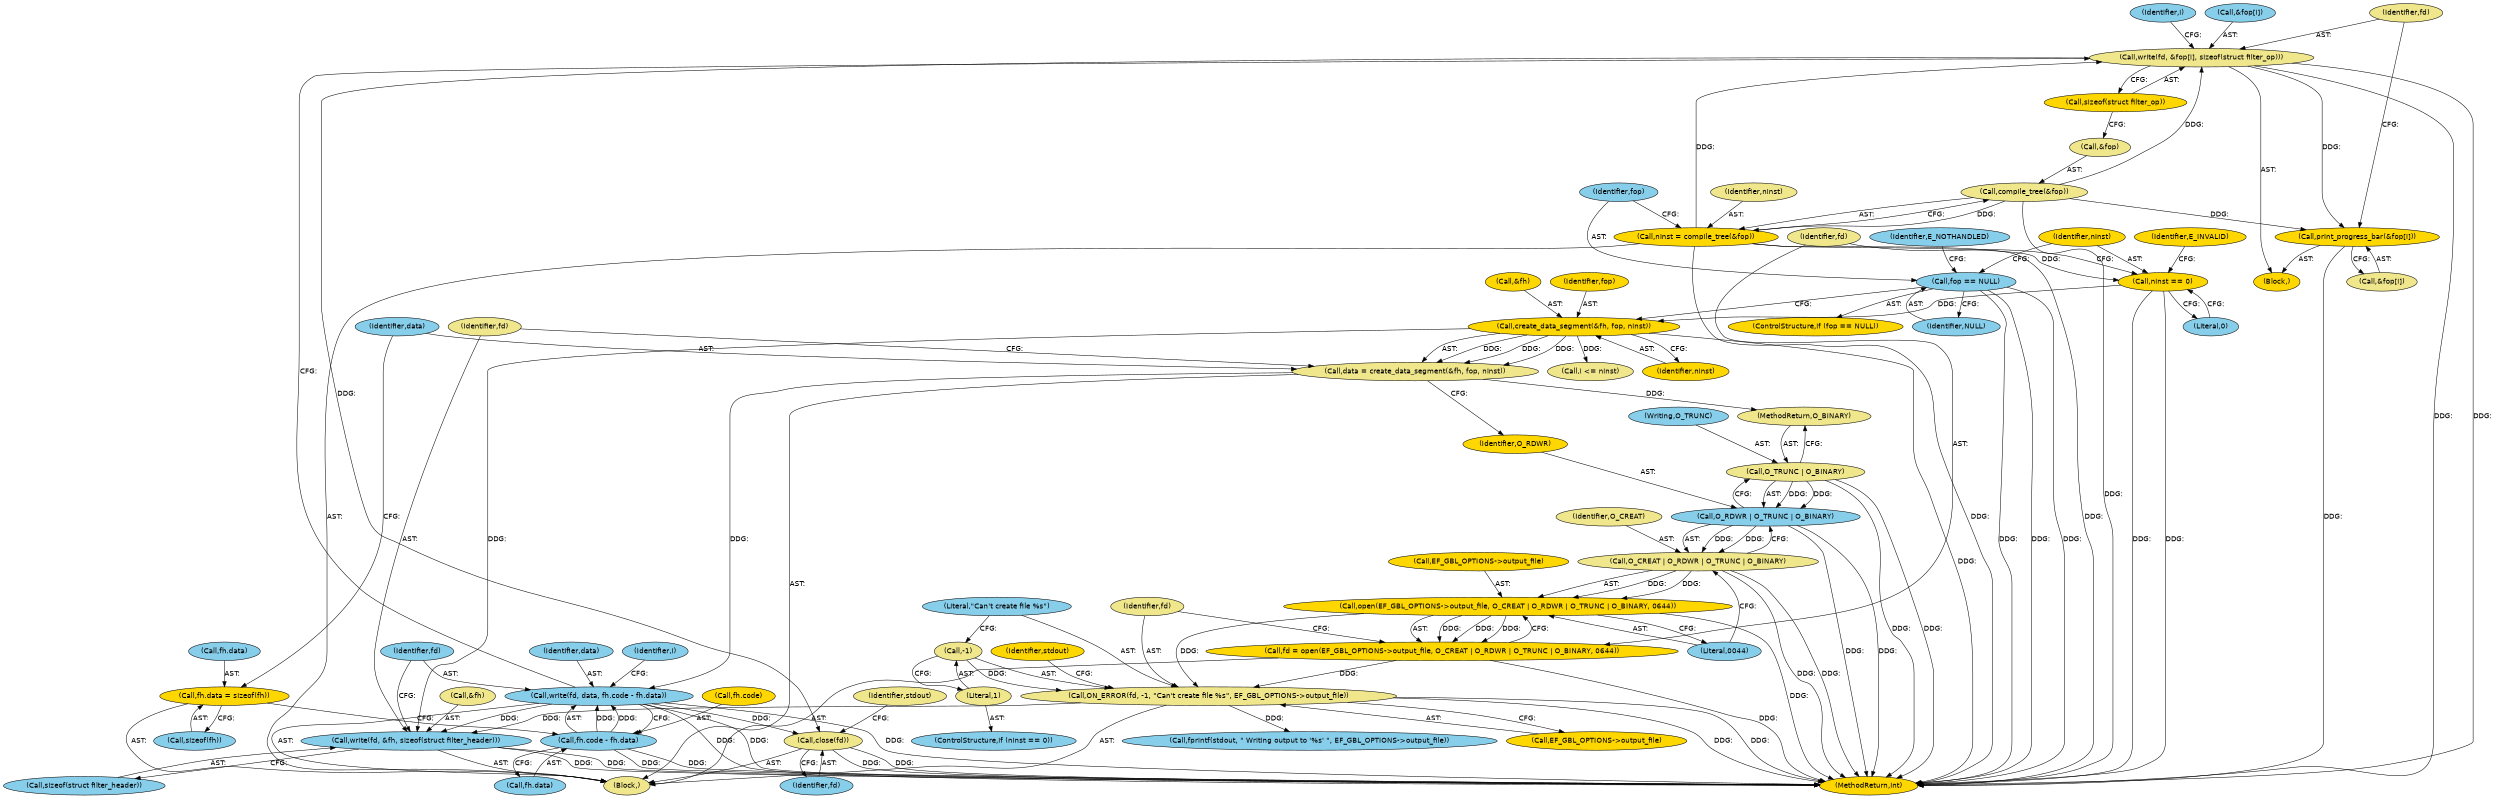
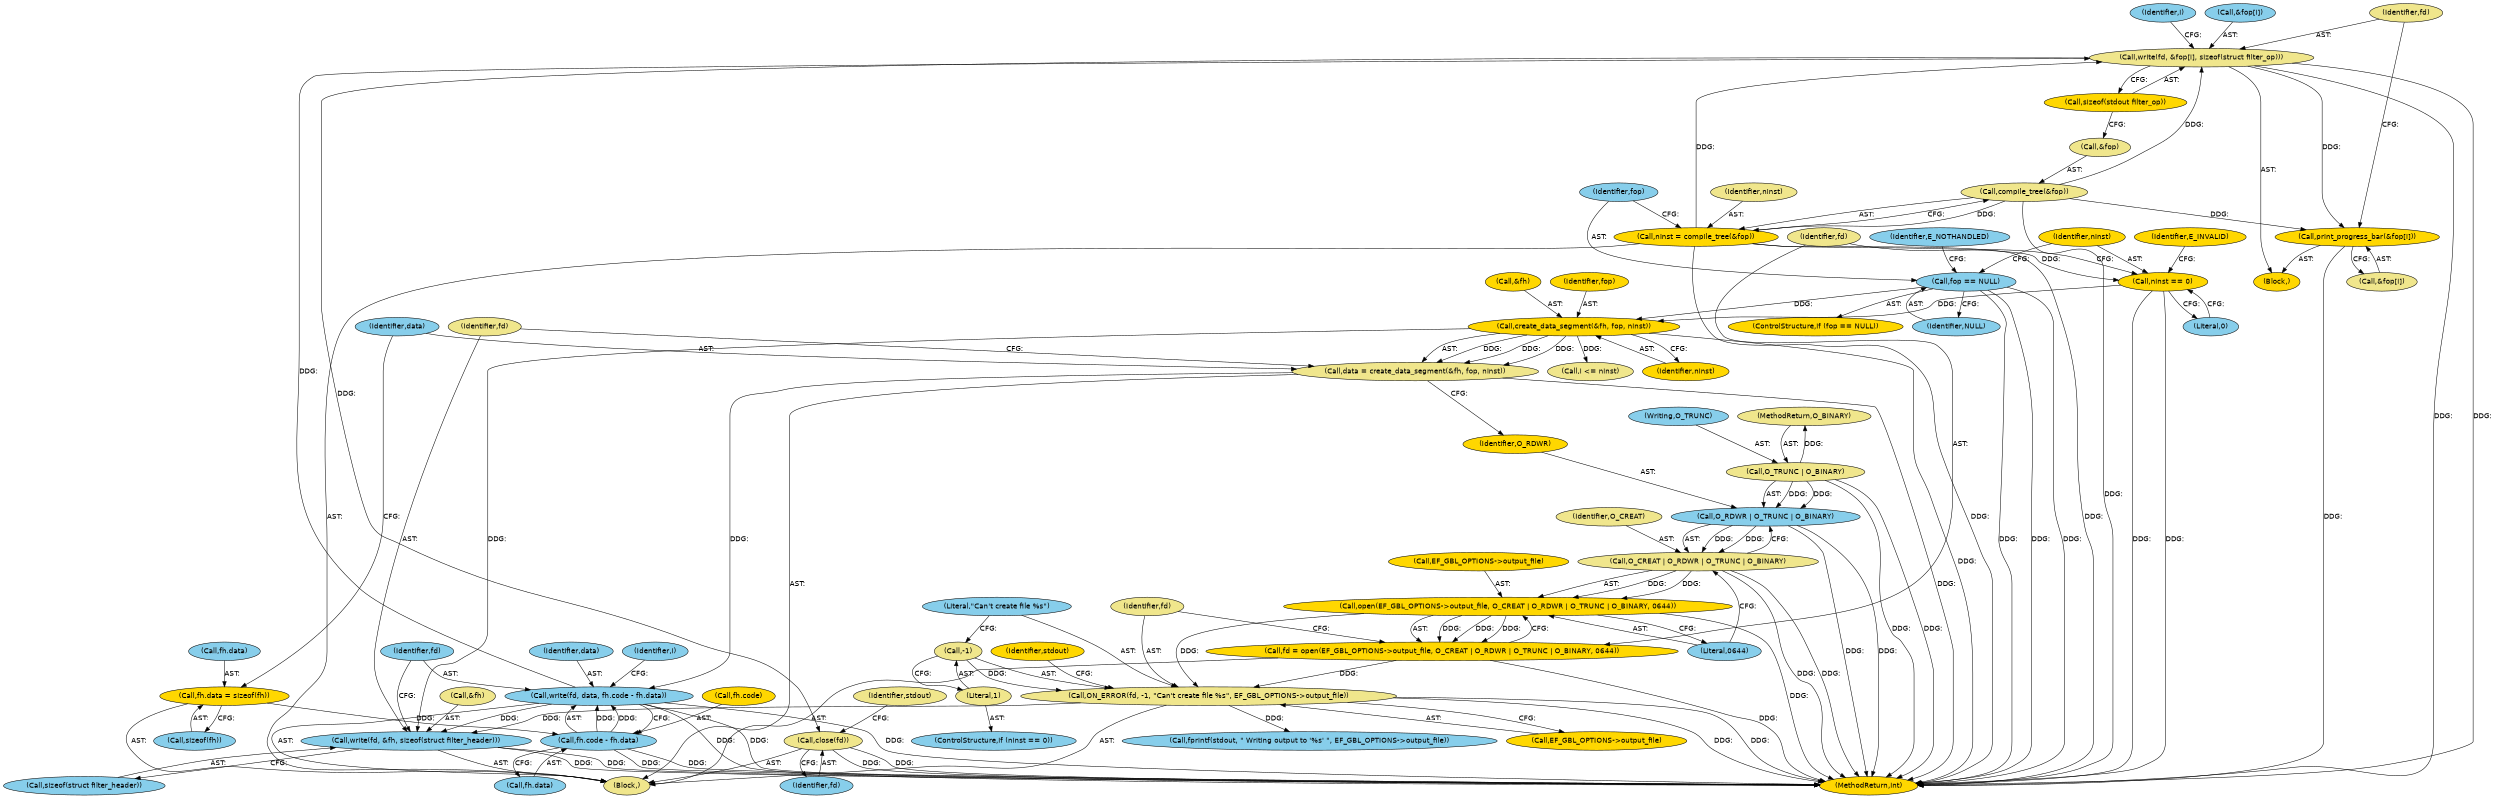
(2116, 103) -> (2116, 103)
(1805, 304) -> (1805, 304)
(310, 372) -> (310, 372)
(1617, 394) -> (1883, 421)
(1815, 444) -> (1815, 444)
(1733, 495) -> none
(1724, 651) -> (1724, 651)
(723, 716) -> none
(427, 719) -> (427, 719)
